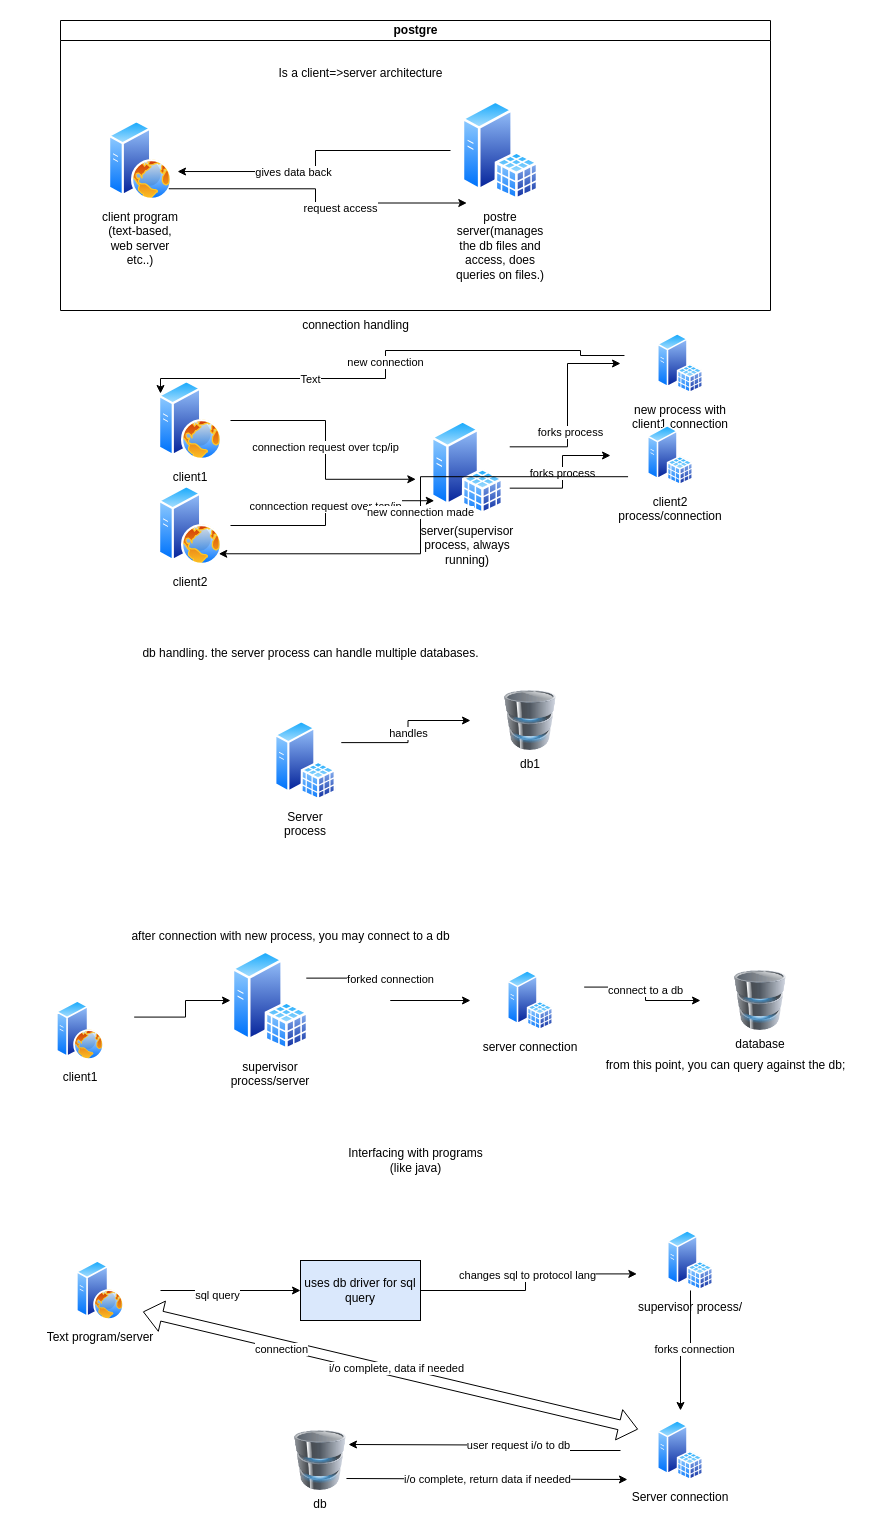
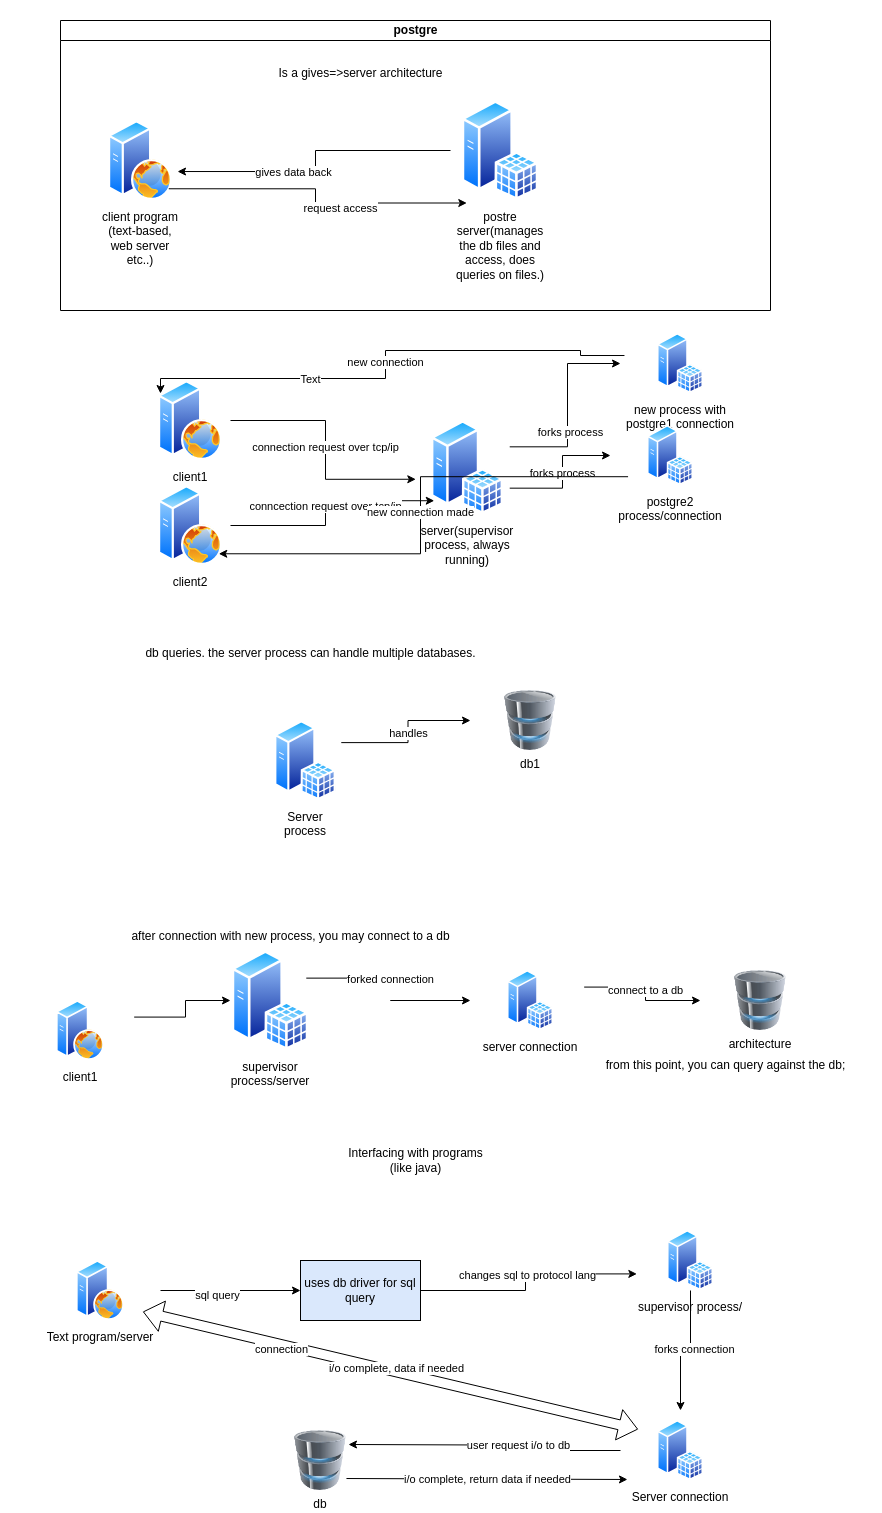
(361, 74) -> (361, 74)
(356, 326) -> none
(681, 418) -> (681, 418)
(671, 510) -> (671, 510)
(311, 654) -> (311, 654)
(761, 1045) -> (761, 1045)
